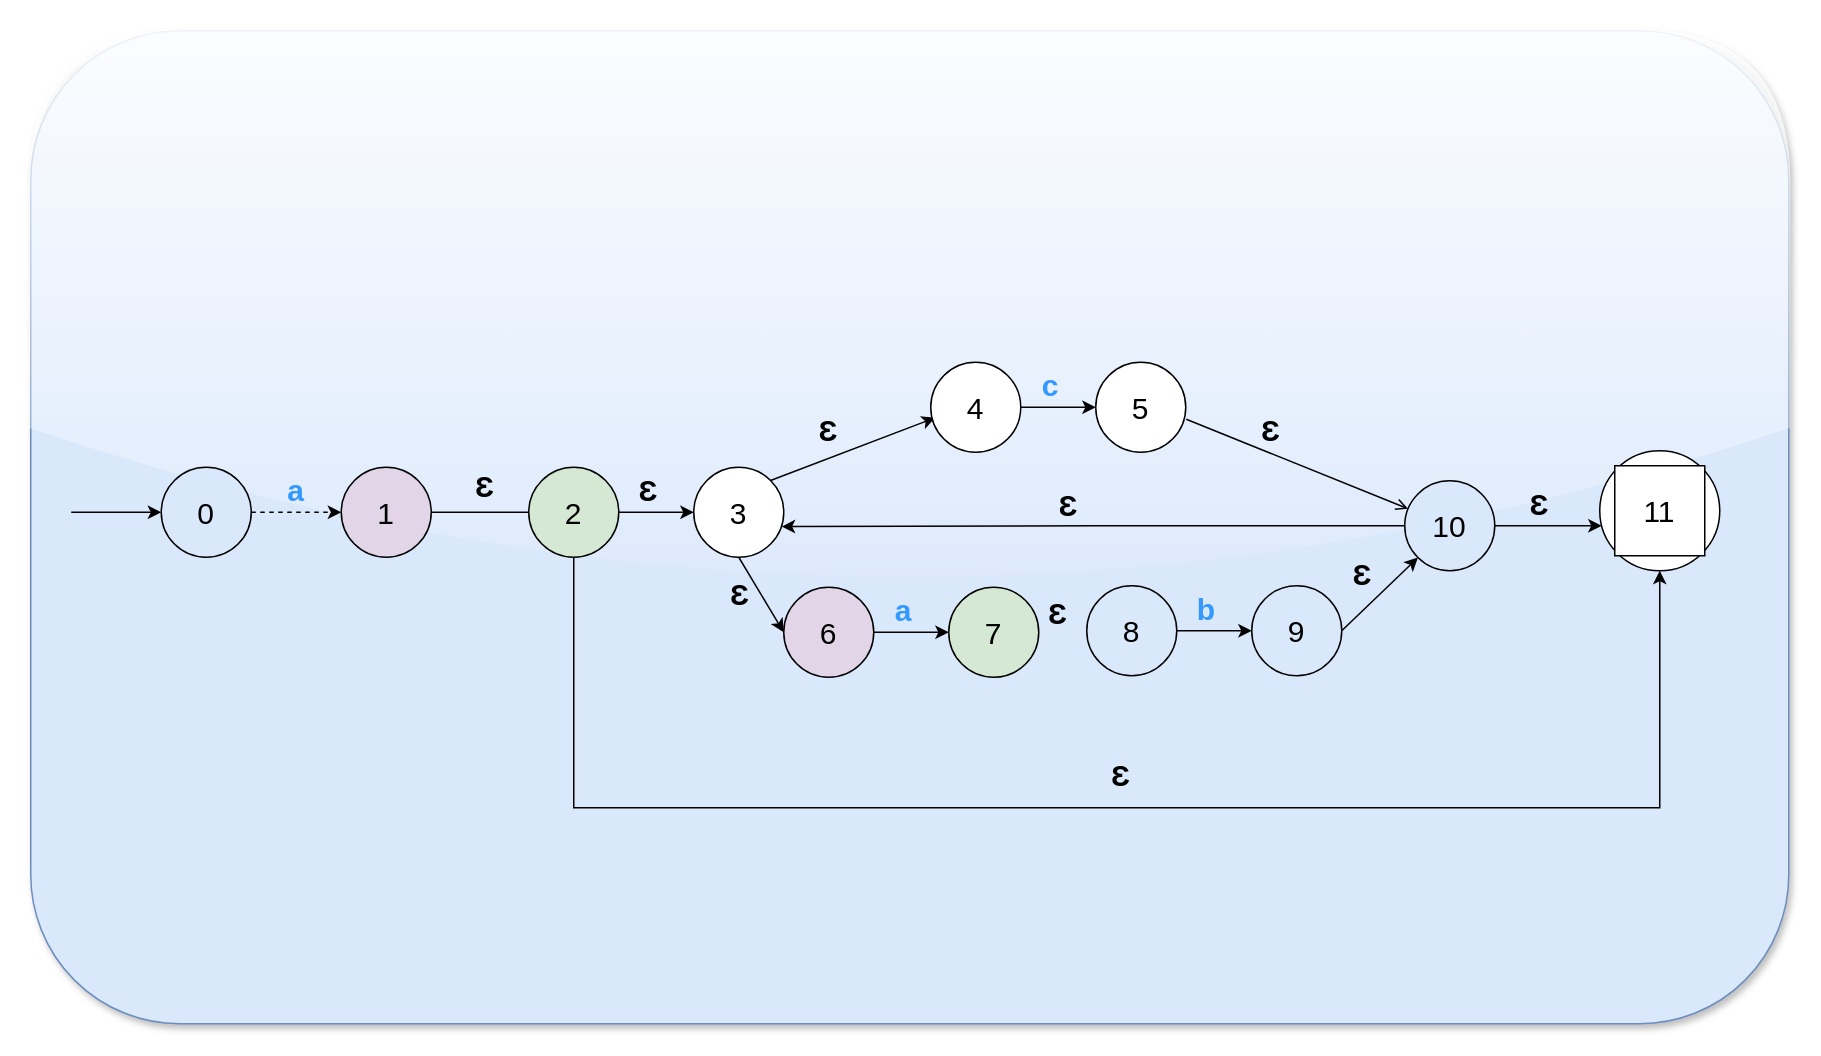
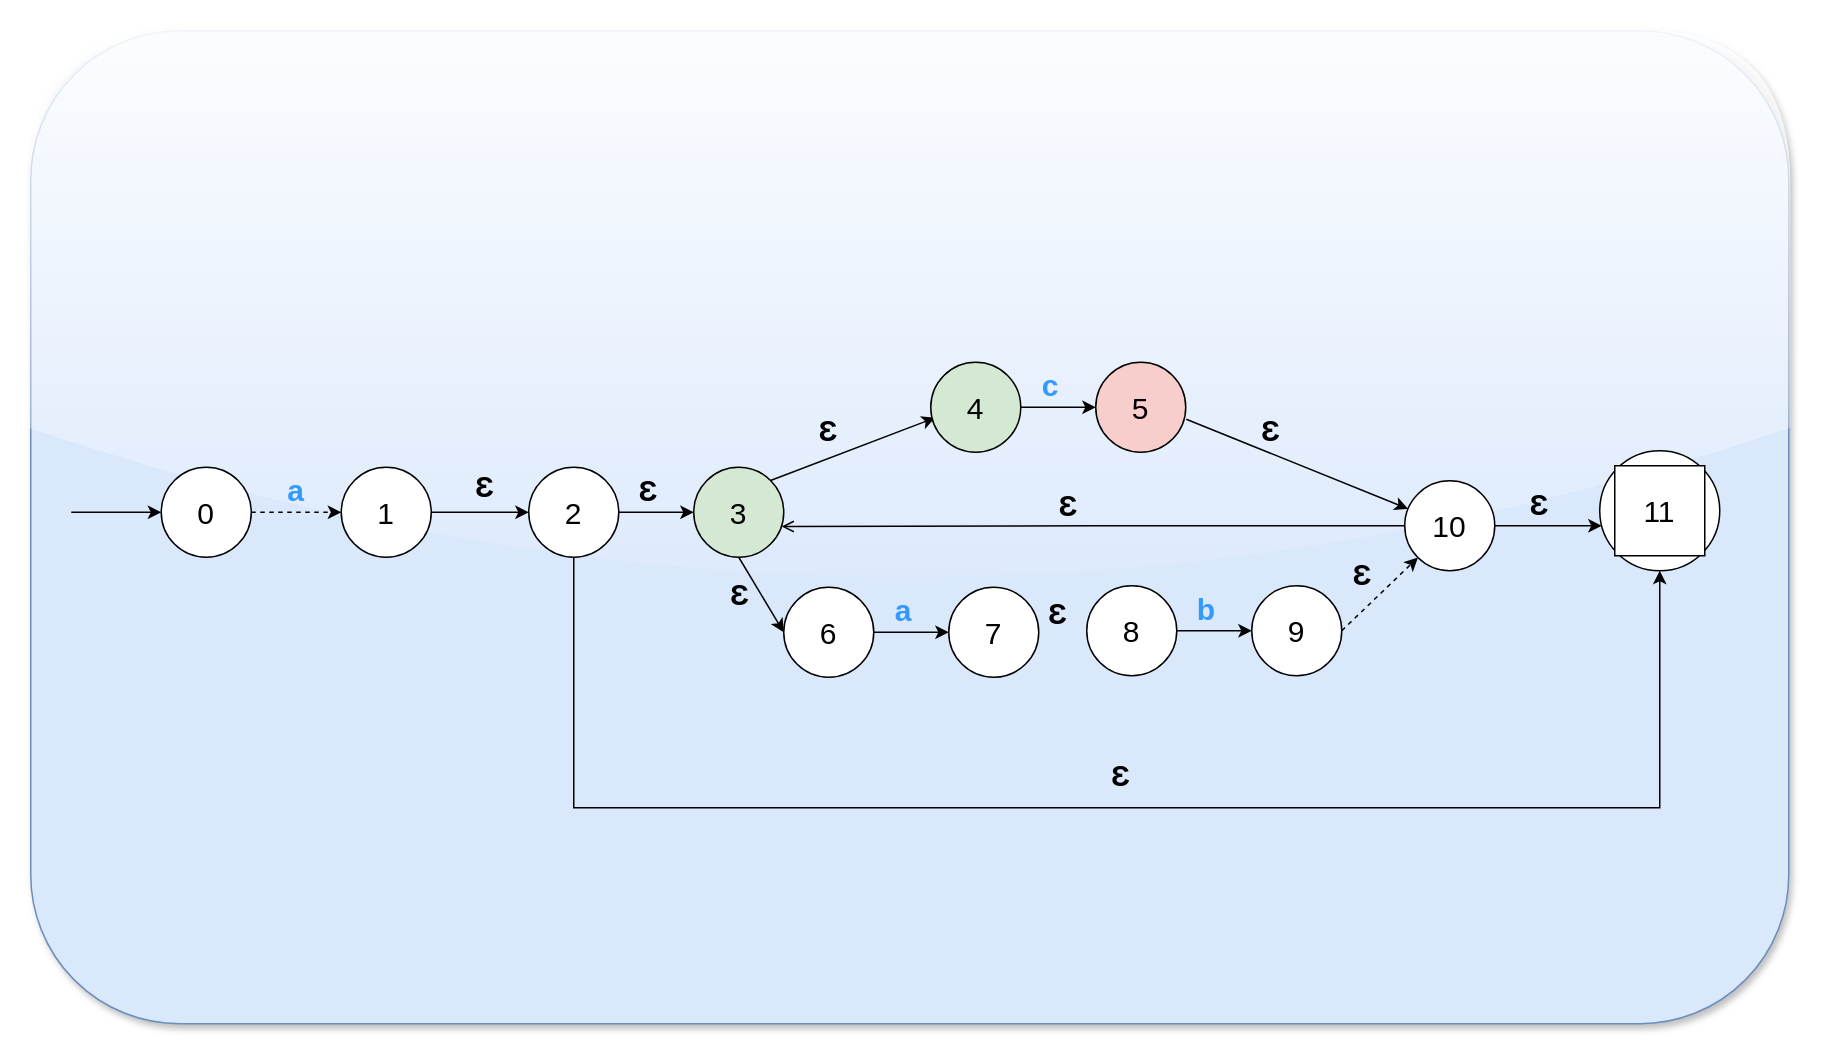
(976, 407) -> (976, 407)
(1141, 407) -> (1141, 407)
(1399, 505) -> (1397, 505)
(206, 512) -> (206, 512)
(386, 512) -> (386, 512)
(521, 512) -> (517, 512)
(574, 512) -> (574, 512)
(739, 512) -> (739, 512)
(1450, 526) -> (1450, 526)
(793, 527) -> (790, 527)
(1376, 598) -> (1376, 598)
(1132, 631) -> (1132, 631)
(1297, 631) -> (1297, 631)
(829, 632) -> (829, 632)
(994, 632) -> (994, 632)
